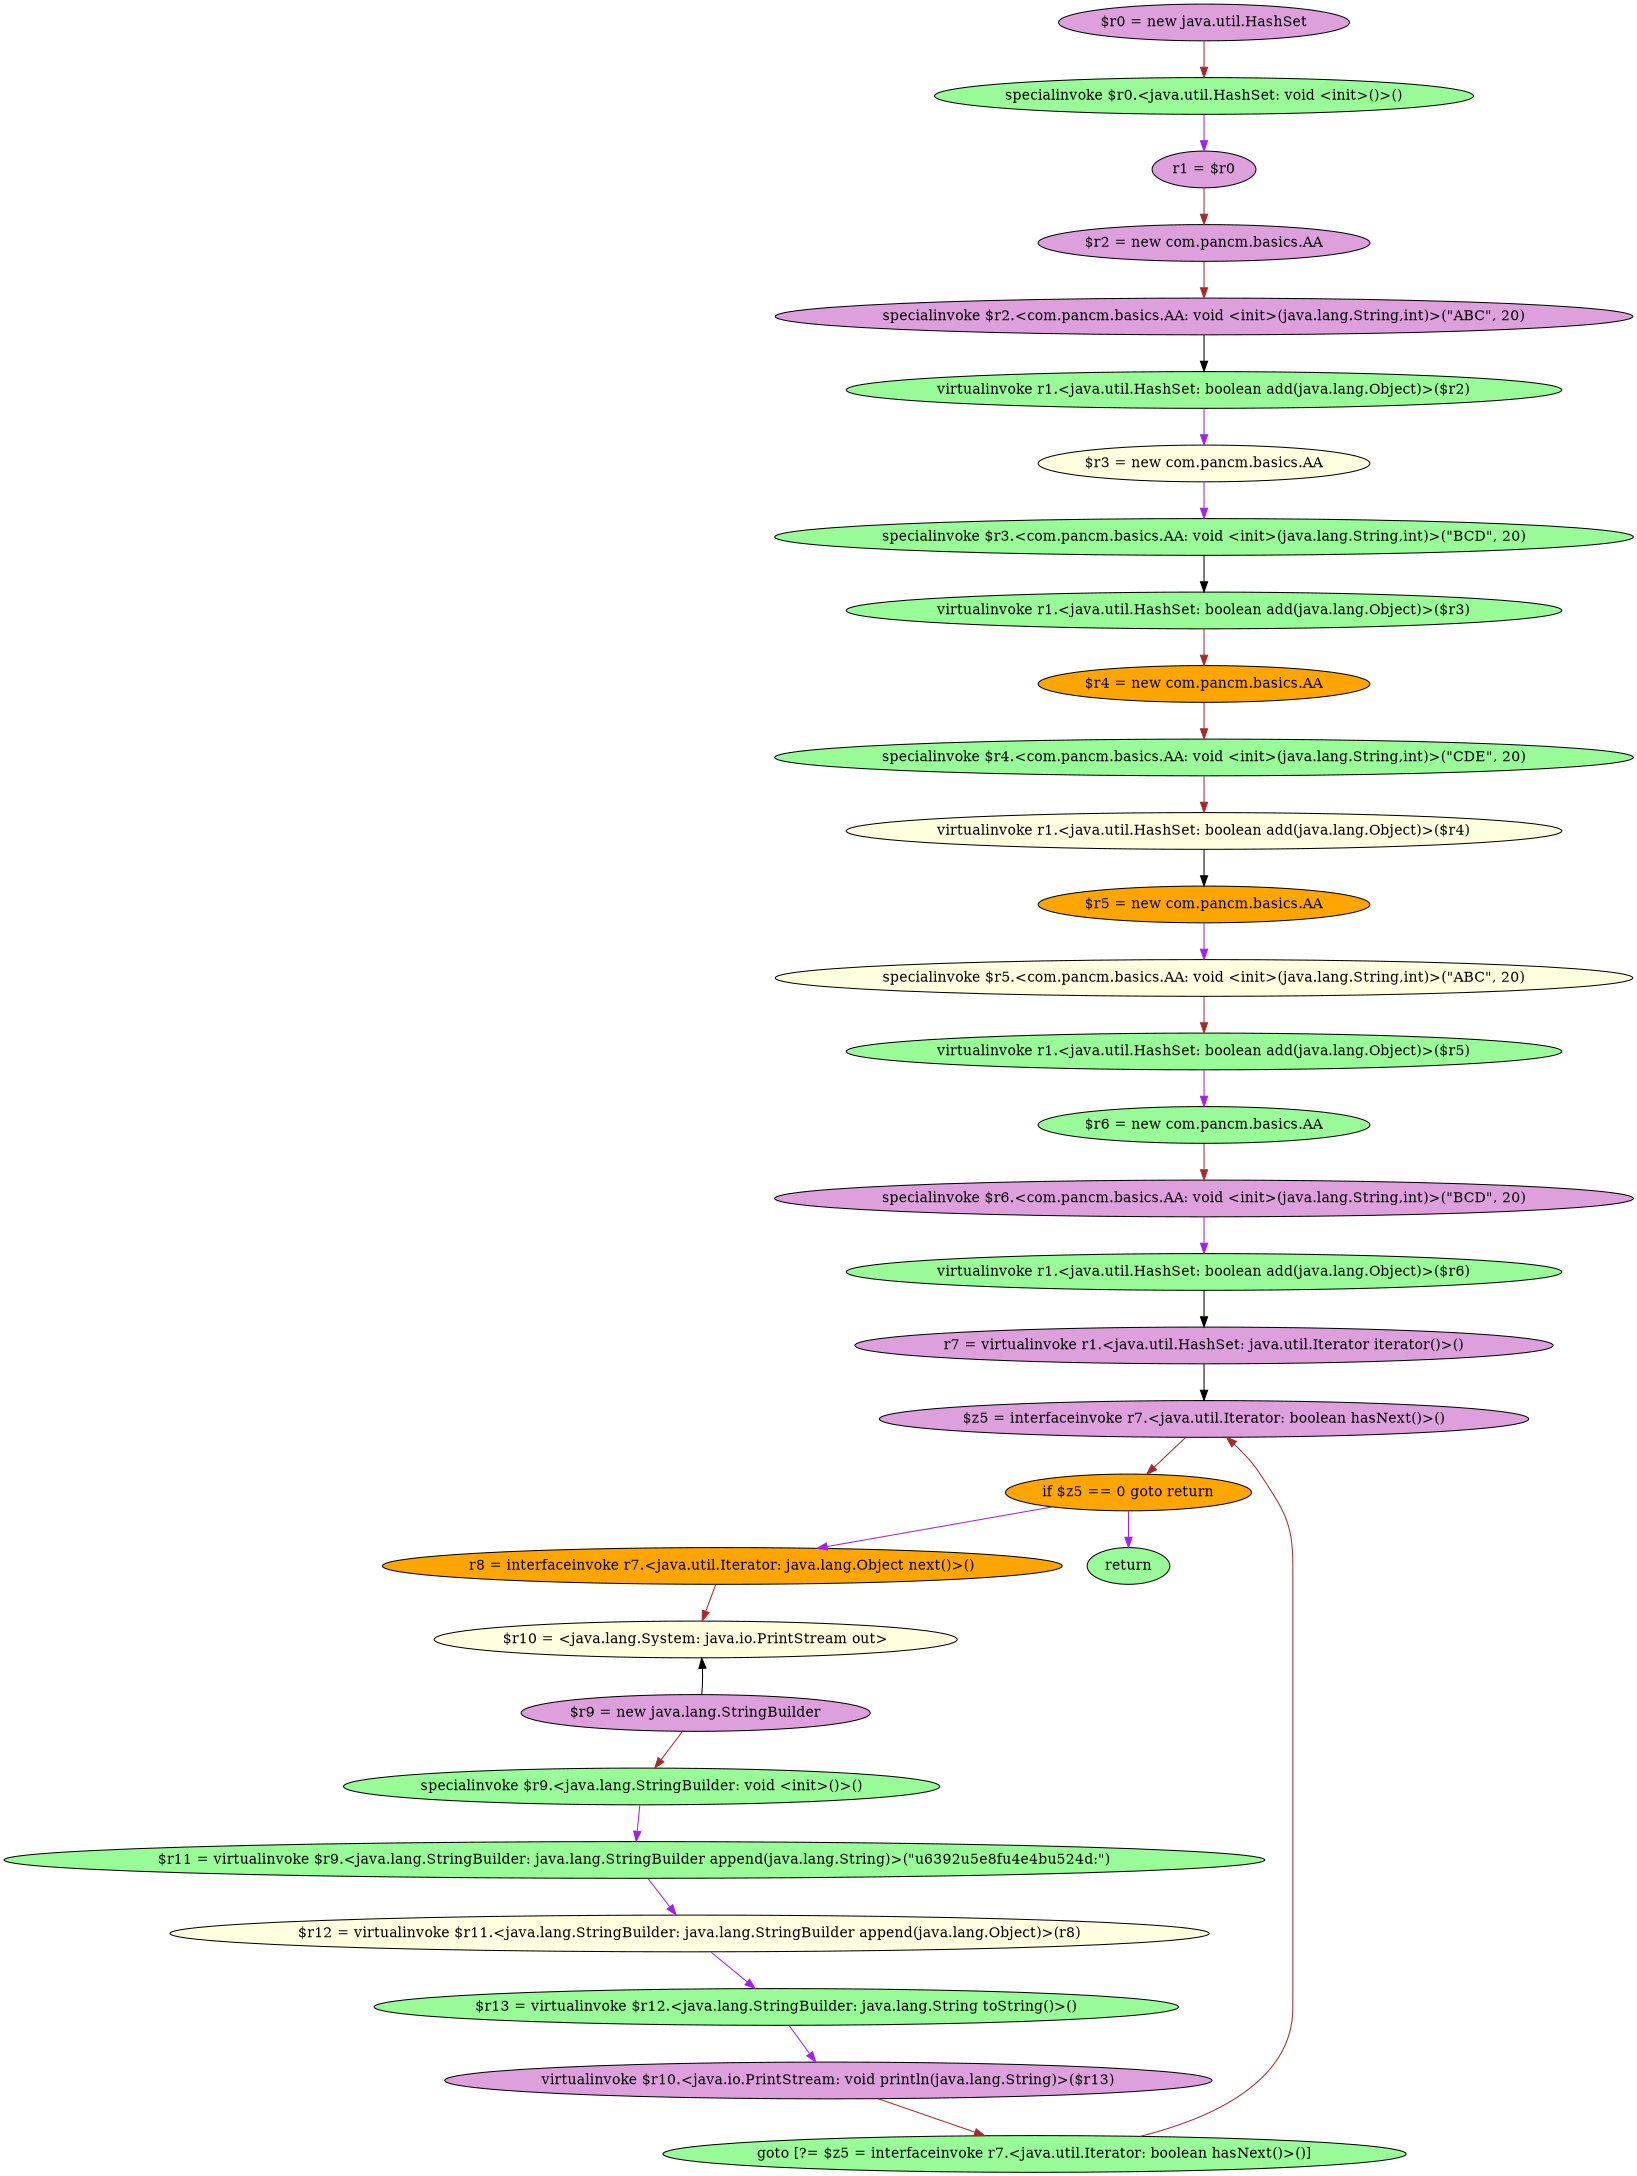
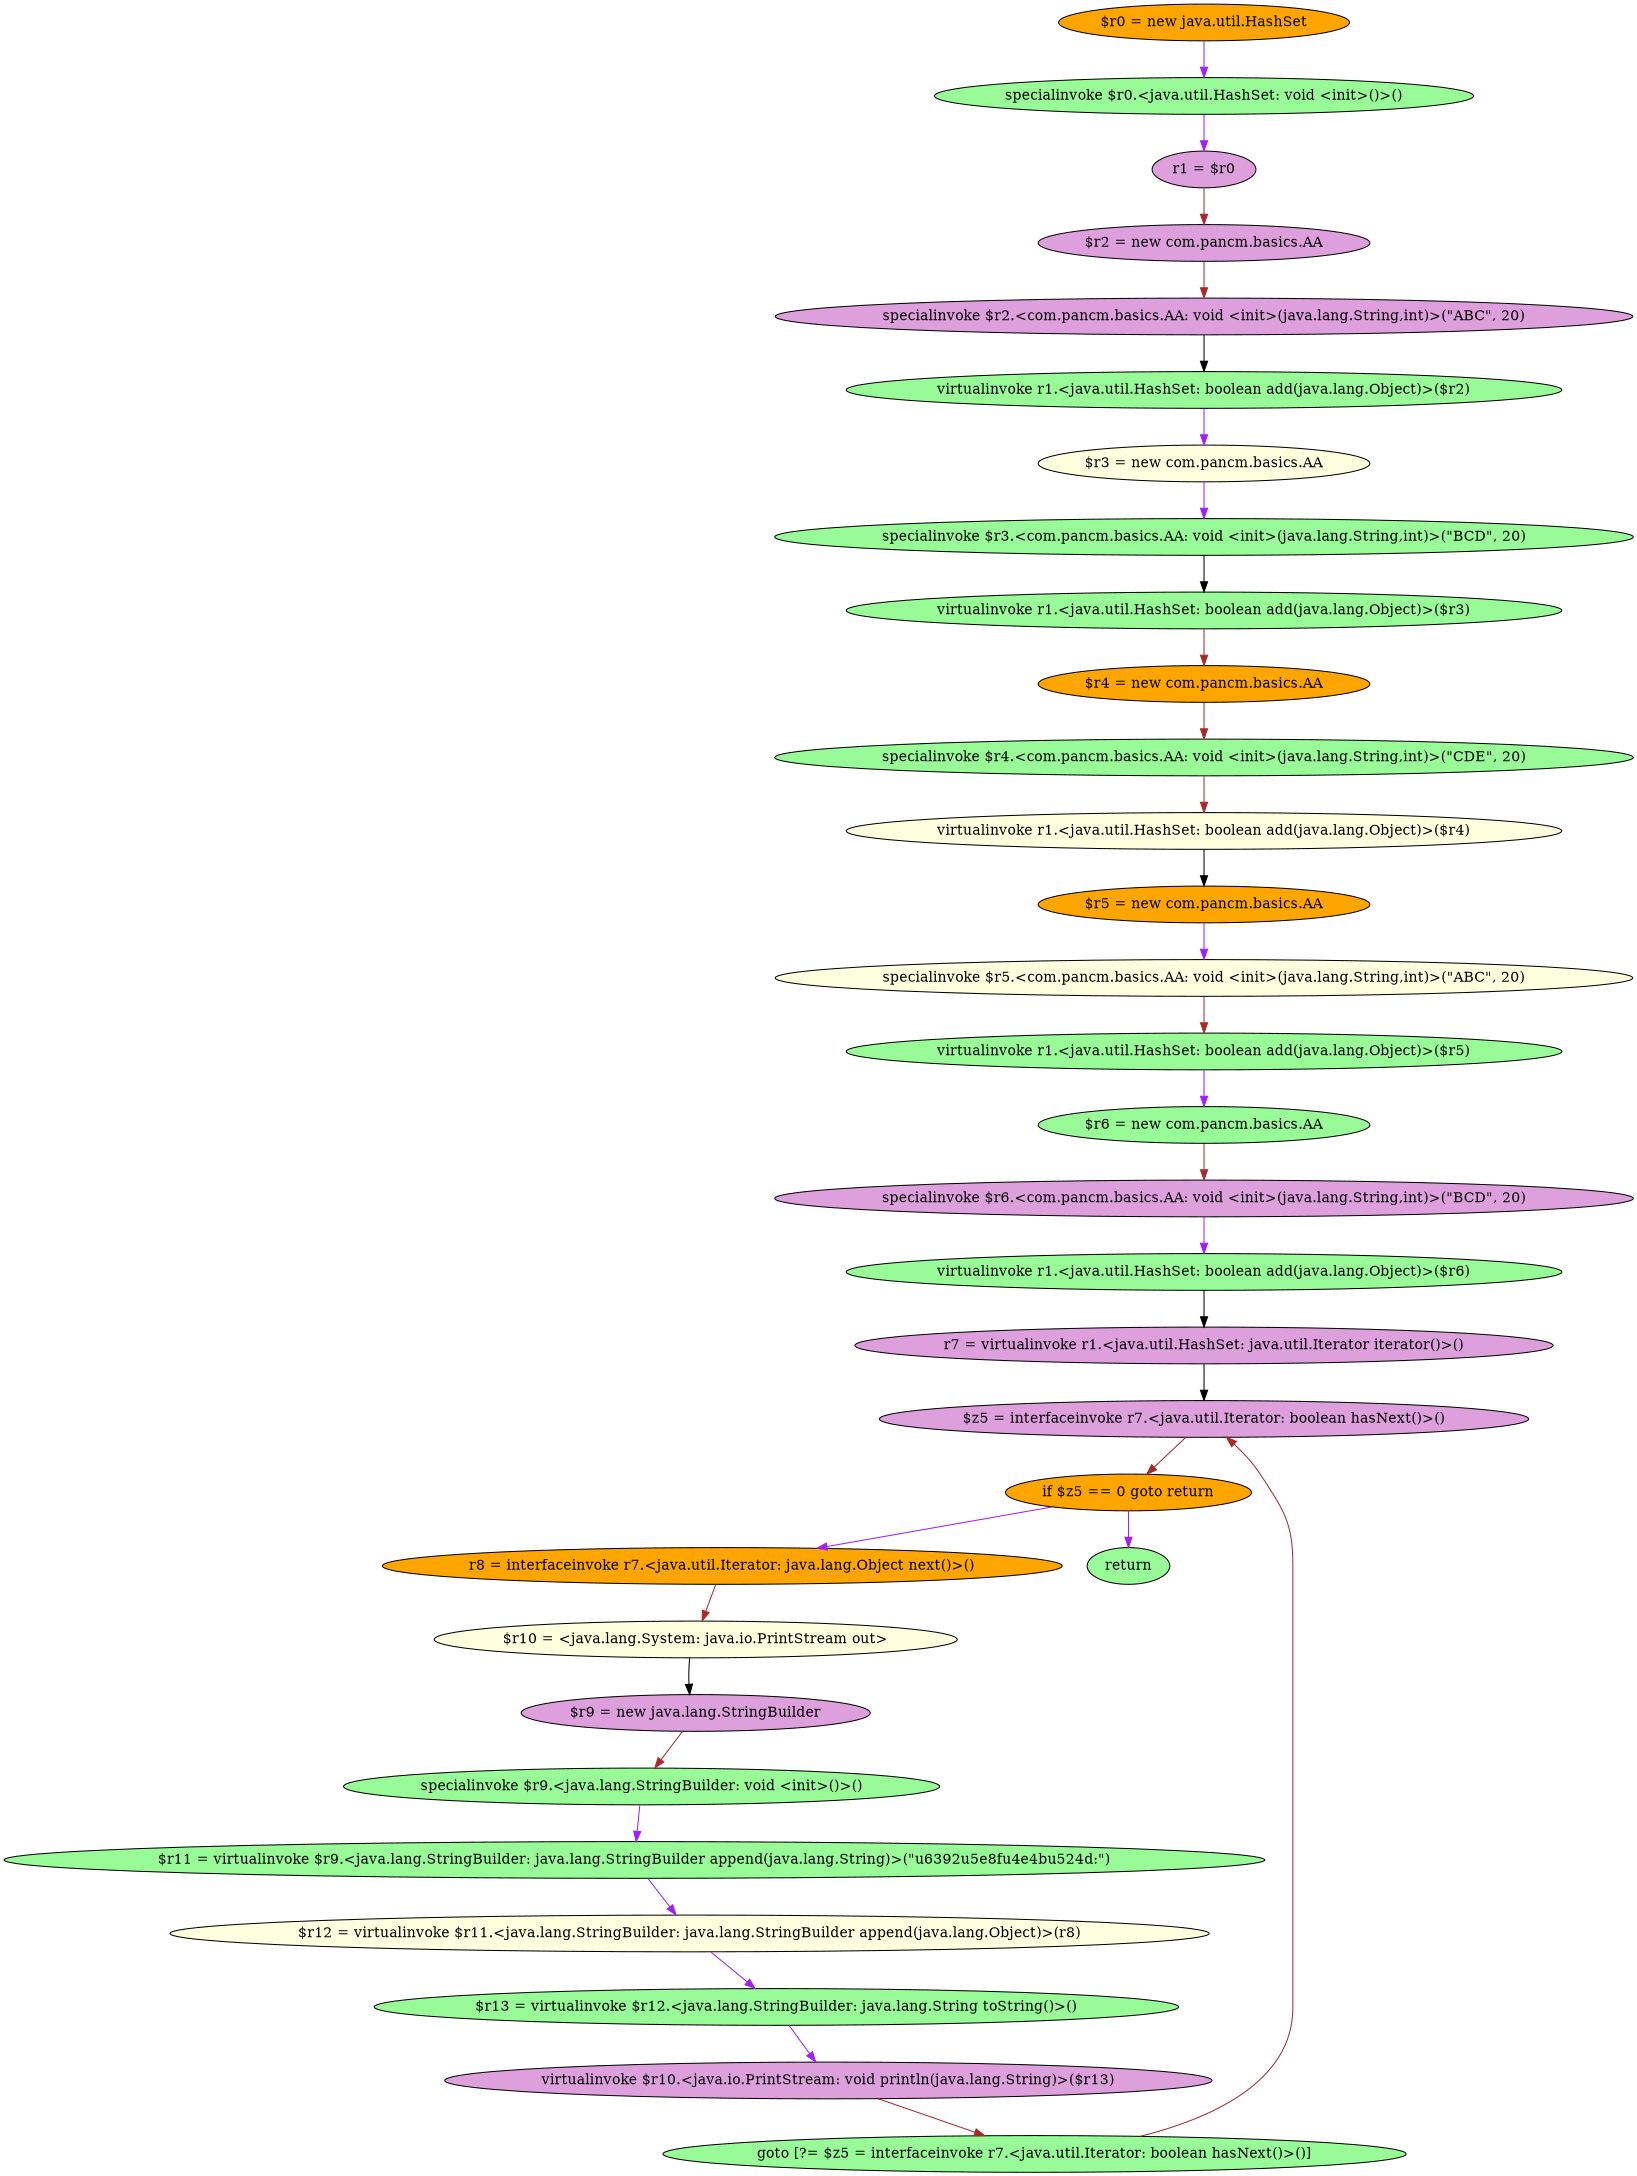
(1204, 22) -> (1204, 22)
(1204, 54) -> (1204, 54)
(703, 1681) -> (689, 1671)
